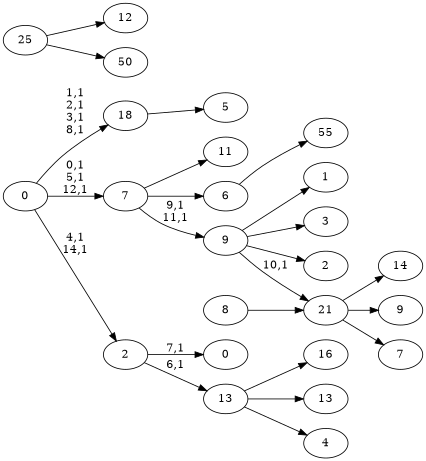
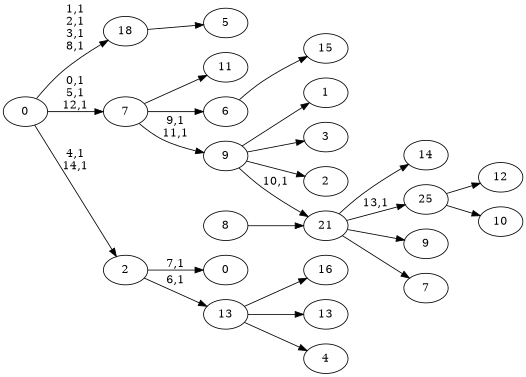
(126, 62) -> (501, 222)
(326, 133) -> (326, 48)
none -> (372, 214)
